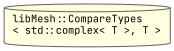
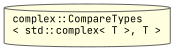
(87, 25) -> (87, 25)
